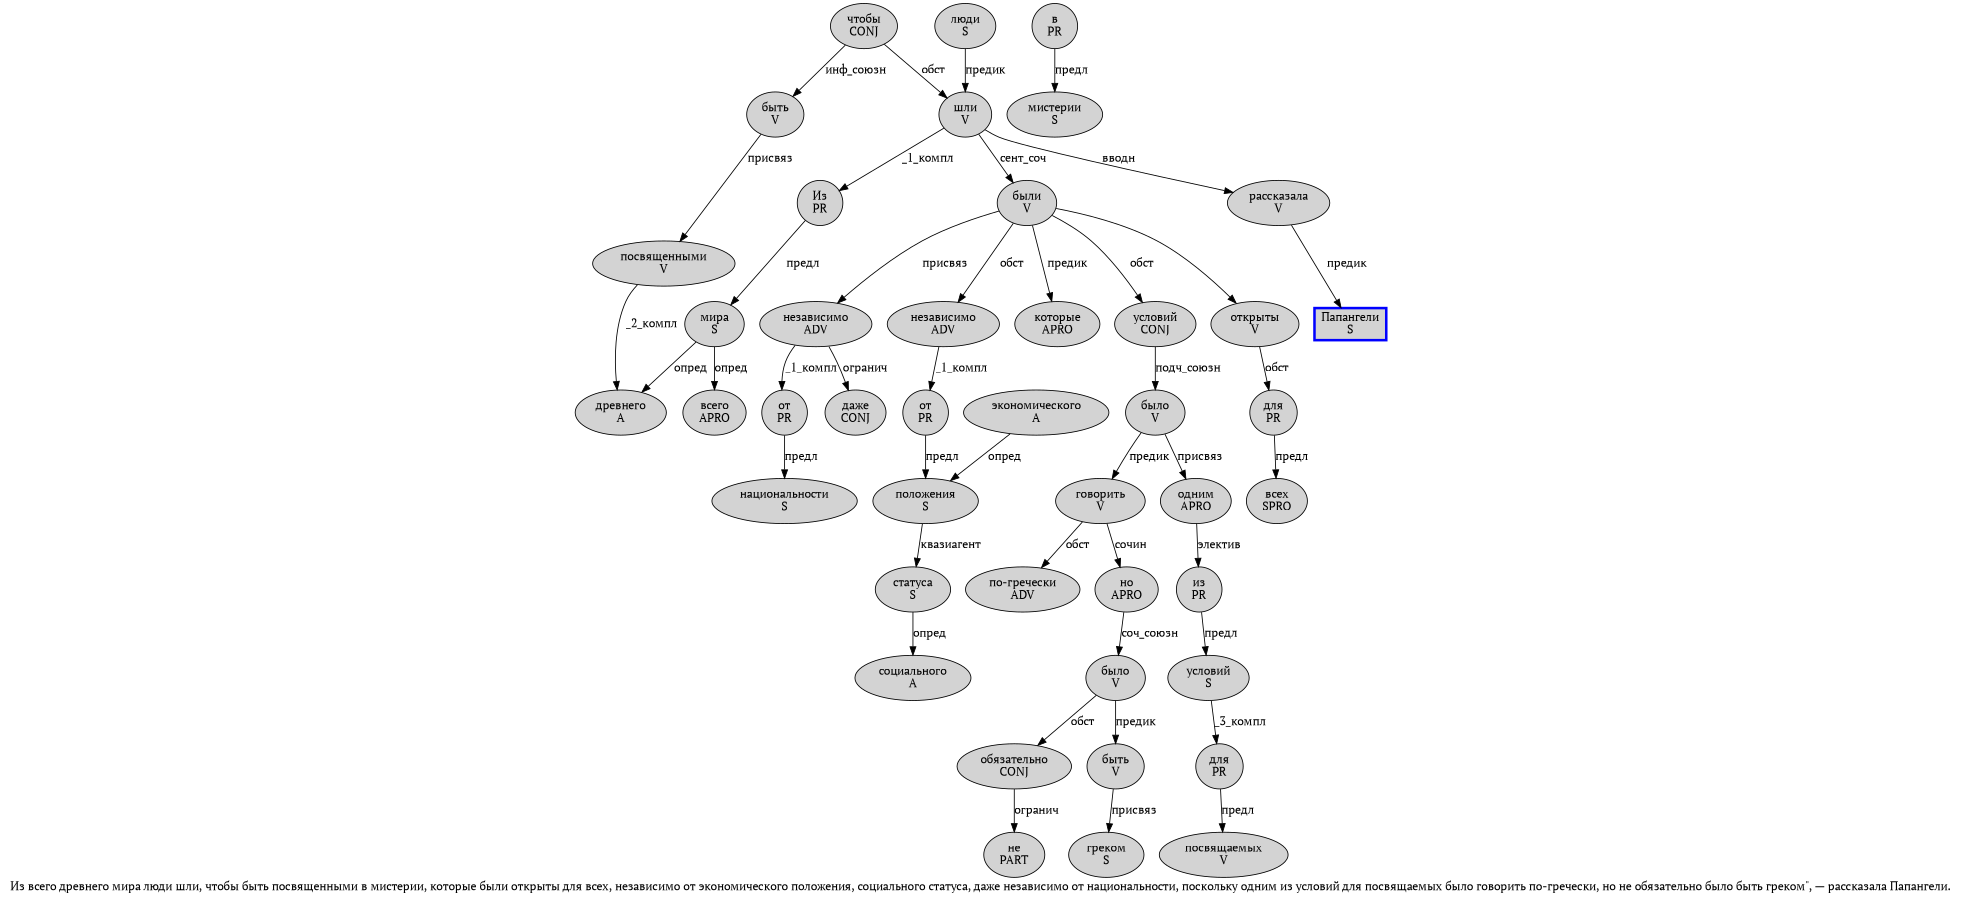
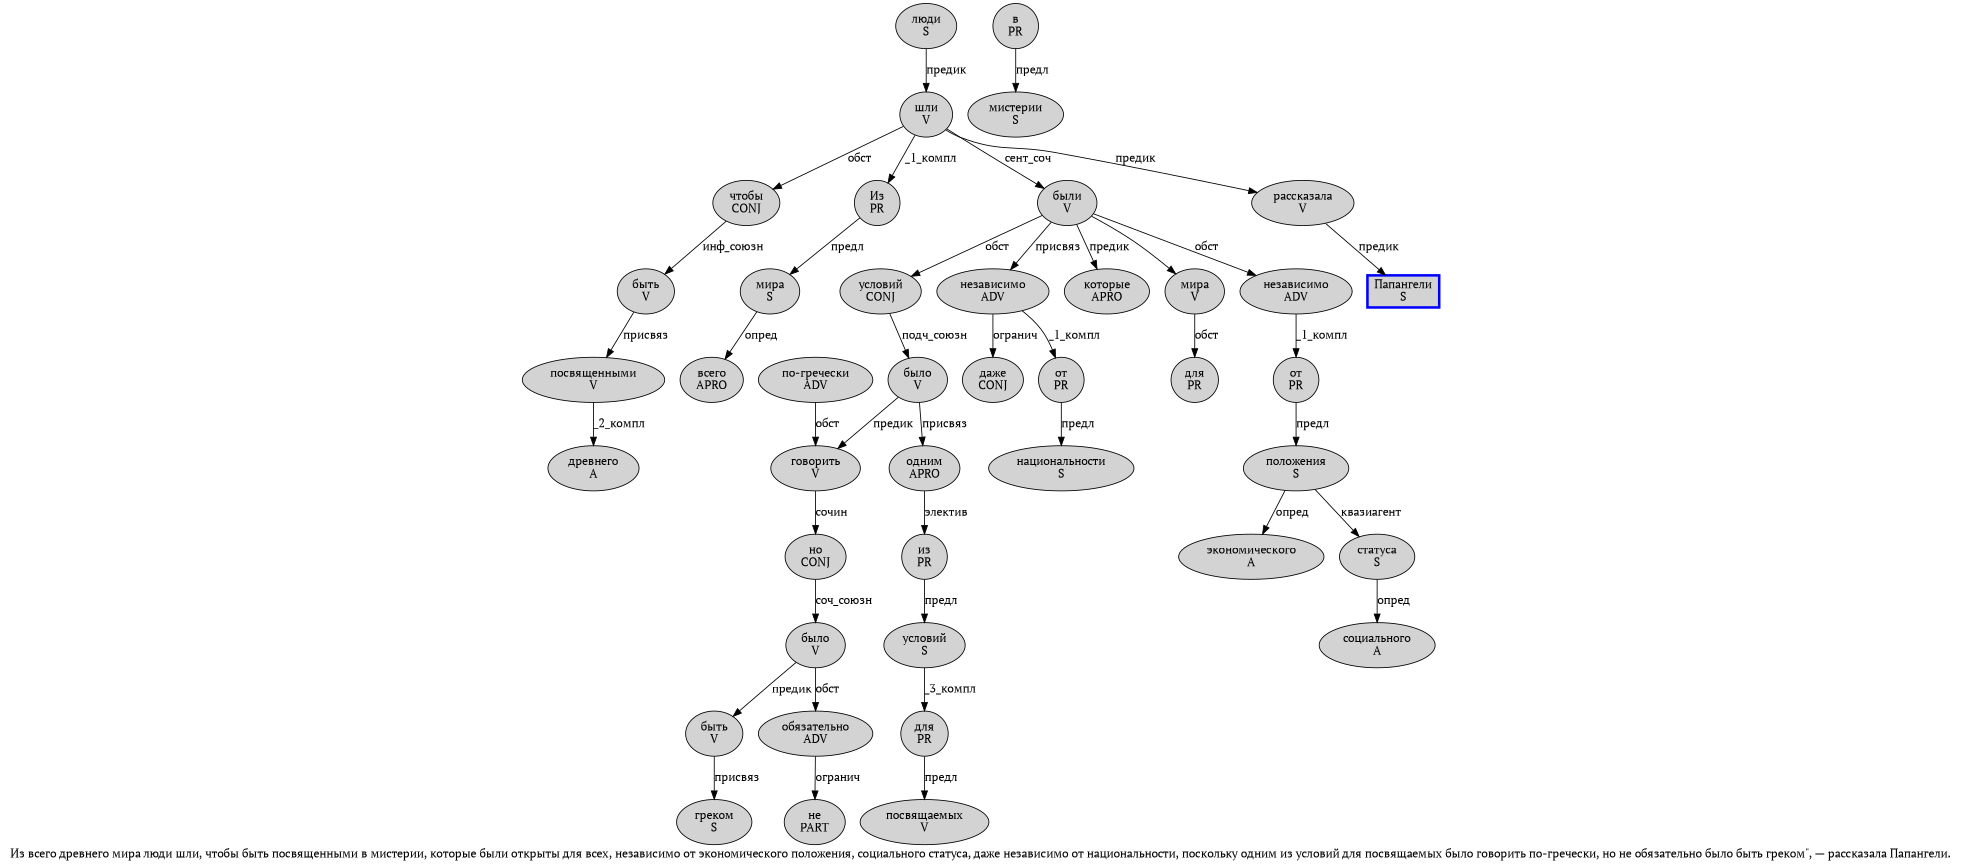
(912, 68) -> (842, 156)
(1119, 159) -> (1136, 159)
(1255, 324) -> (1195, 291)
(672, 364) -> none
(984, 455) -> (1276, 508)
(1277, 501) -> none
(1065, 542) -> (816, 420)
(1127, 589) -> (816, 557)
(1014, 766) -> (816, 734)
